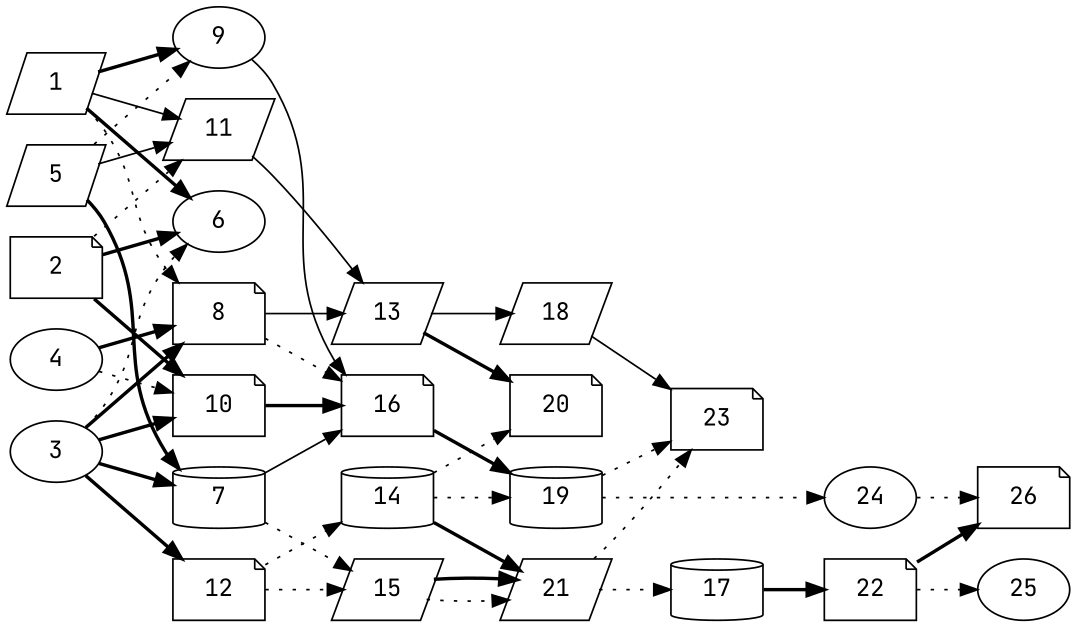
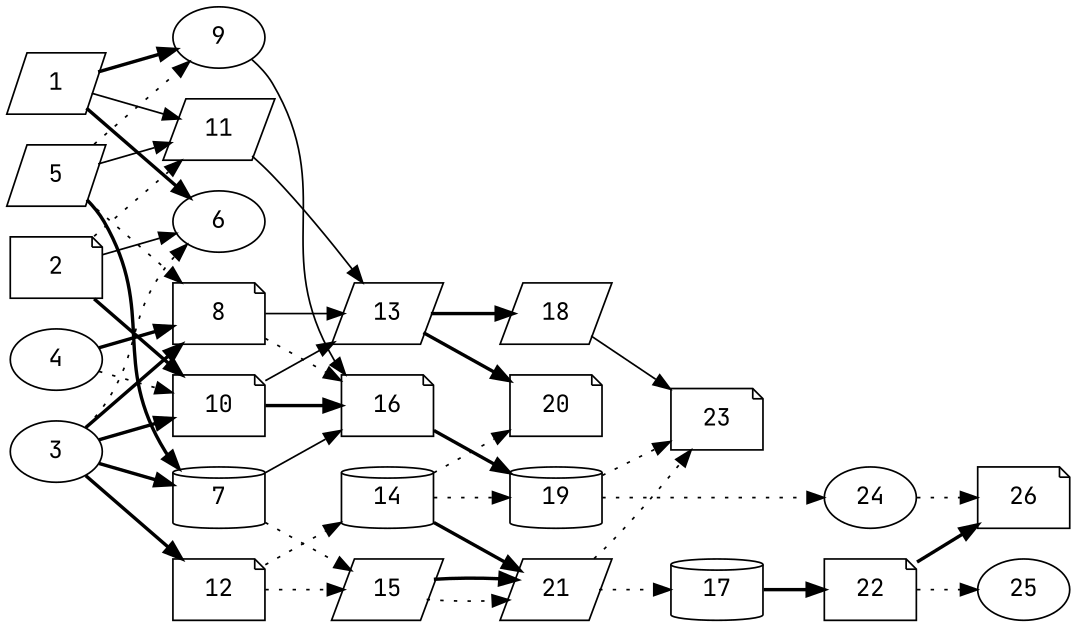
(131, 187) -> (127, 236)
(131, 246) -> (131, 246)
(463, 314) -> (463, 314)
none -> (292, 366)
